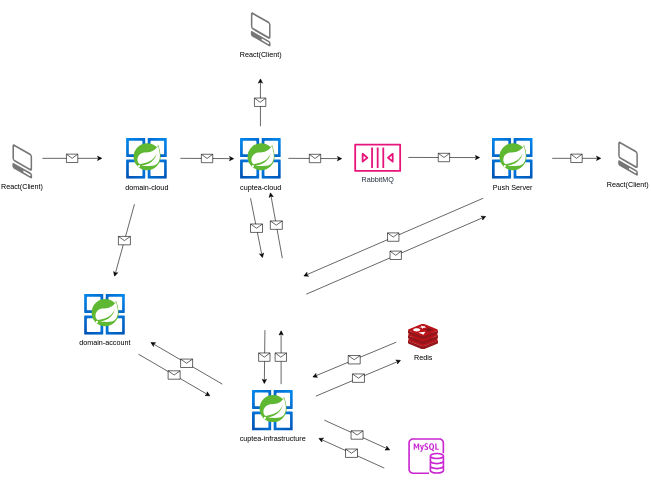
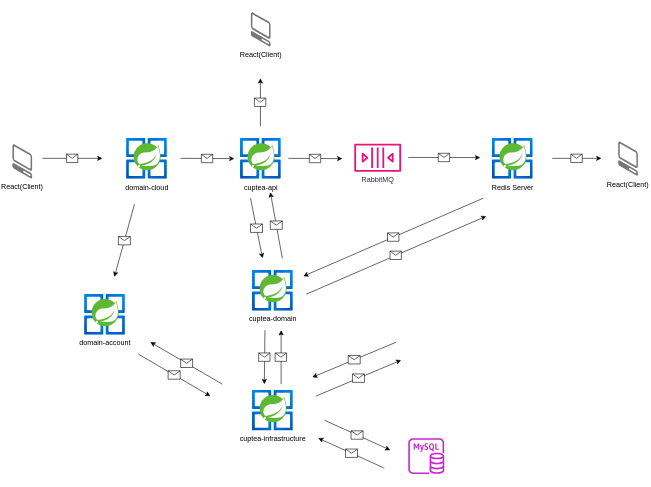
(261, 188) -> (261, 188)
(513, 188) -> (513, 188)
none -> (273, 291)
(423, 337) -> none
